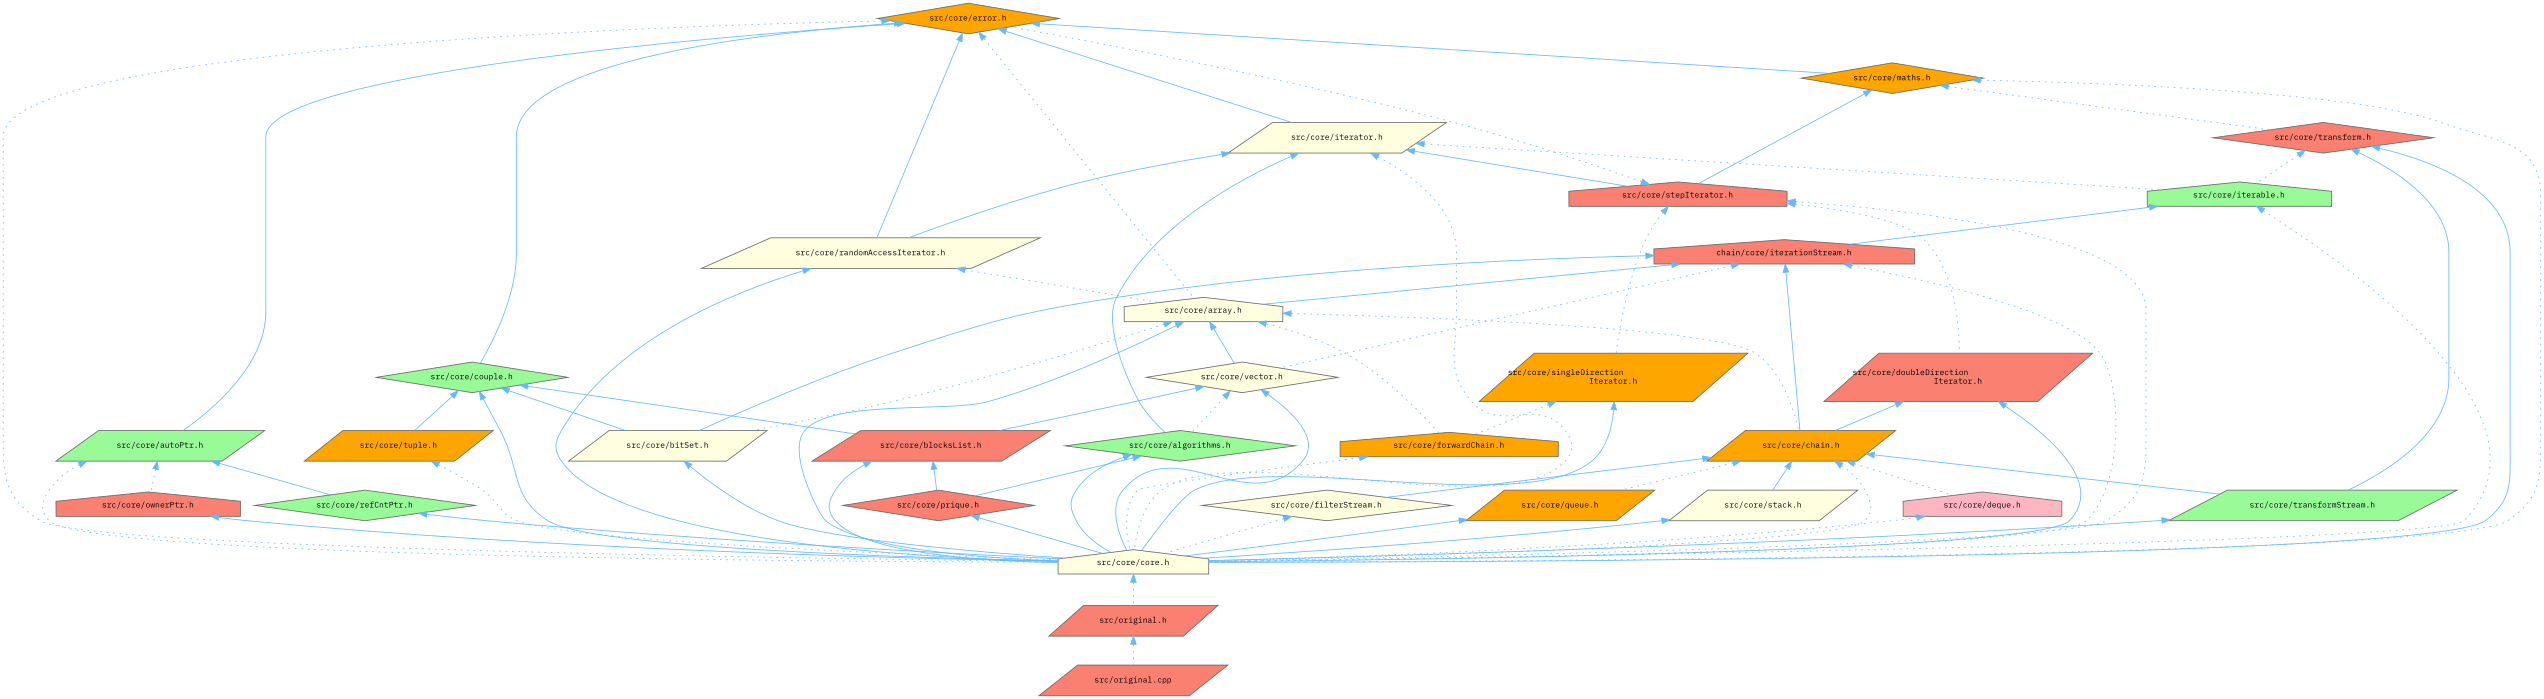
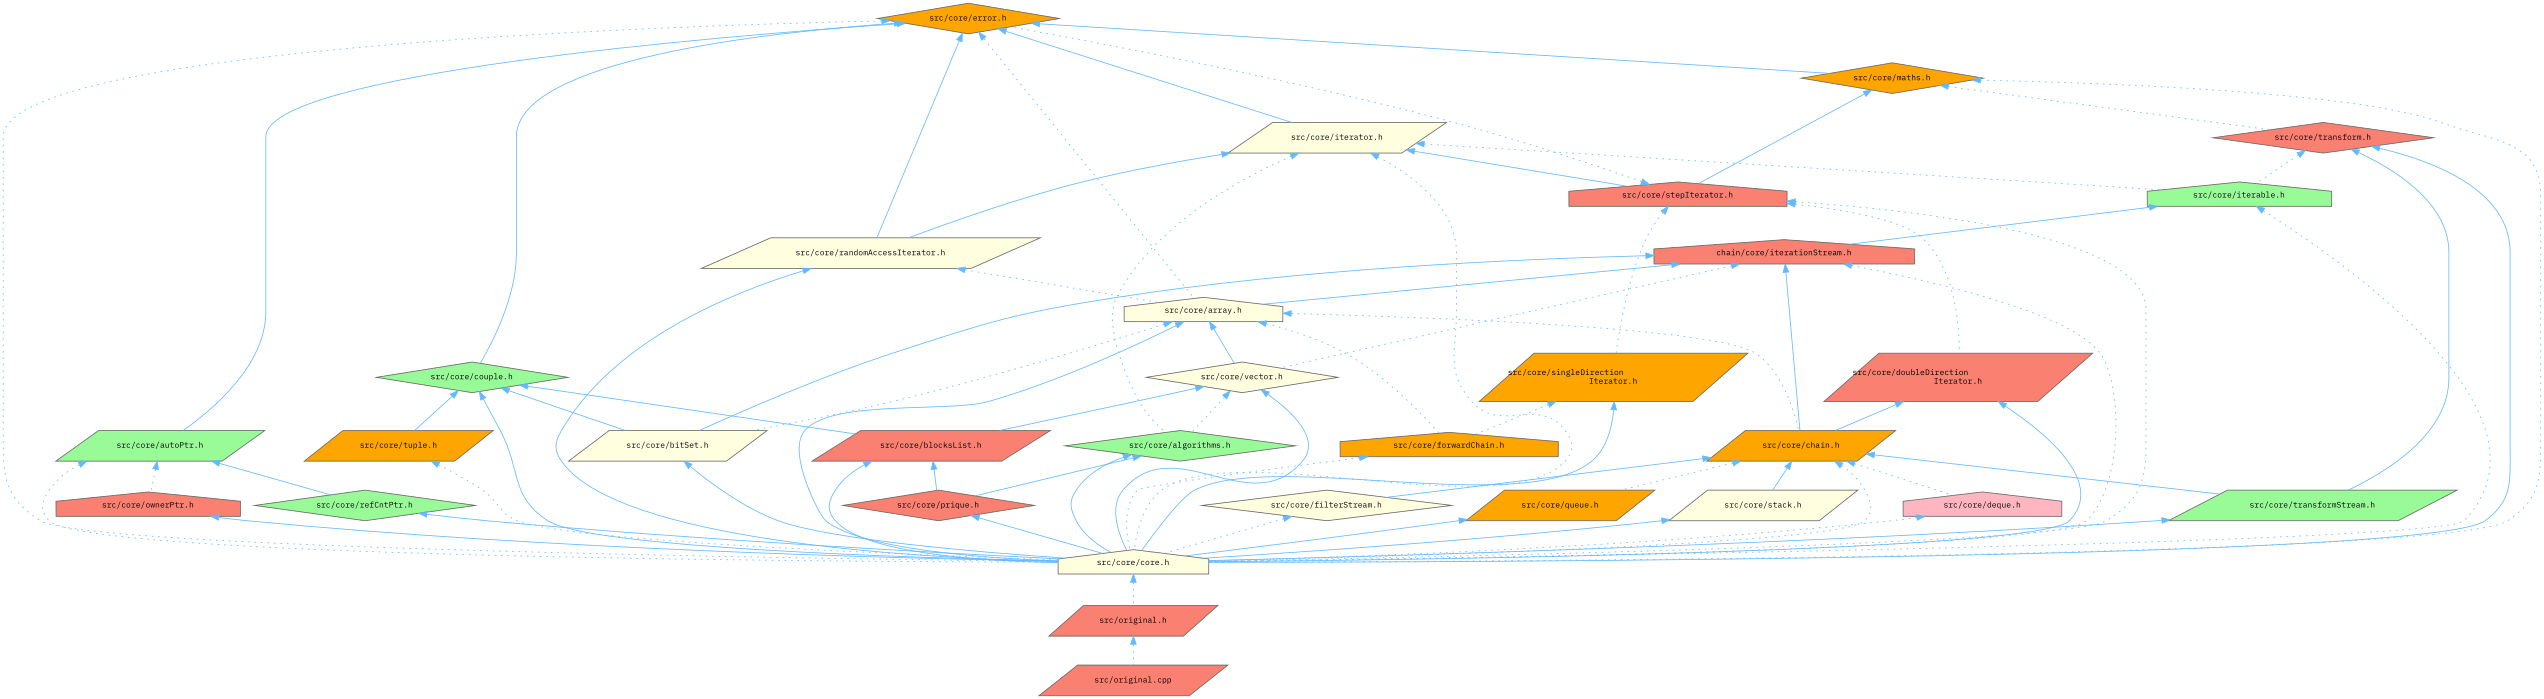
(1138, 265) -> (1138, 265)
